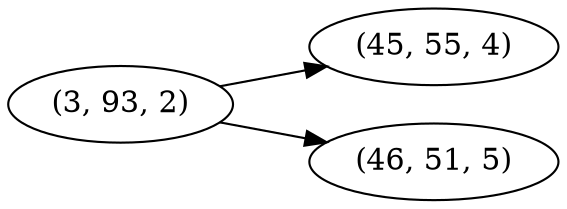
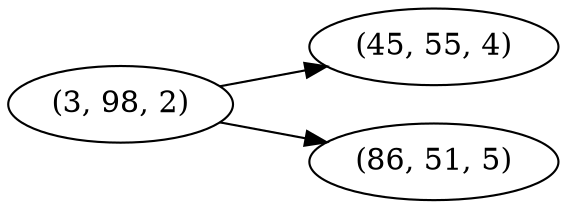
(121, 104) -> (121, 104)
(434, 162) -> (434, 162)
